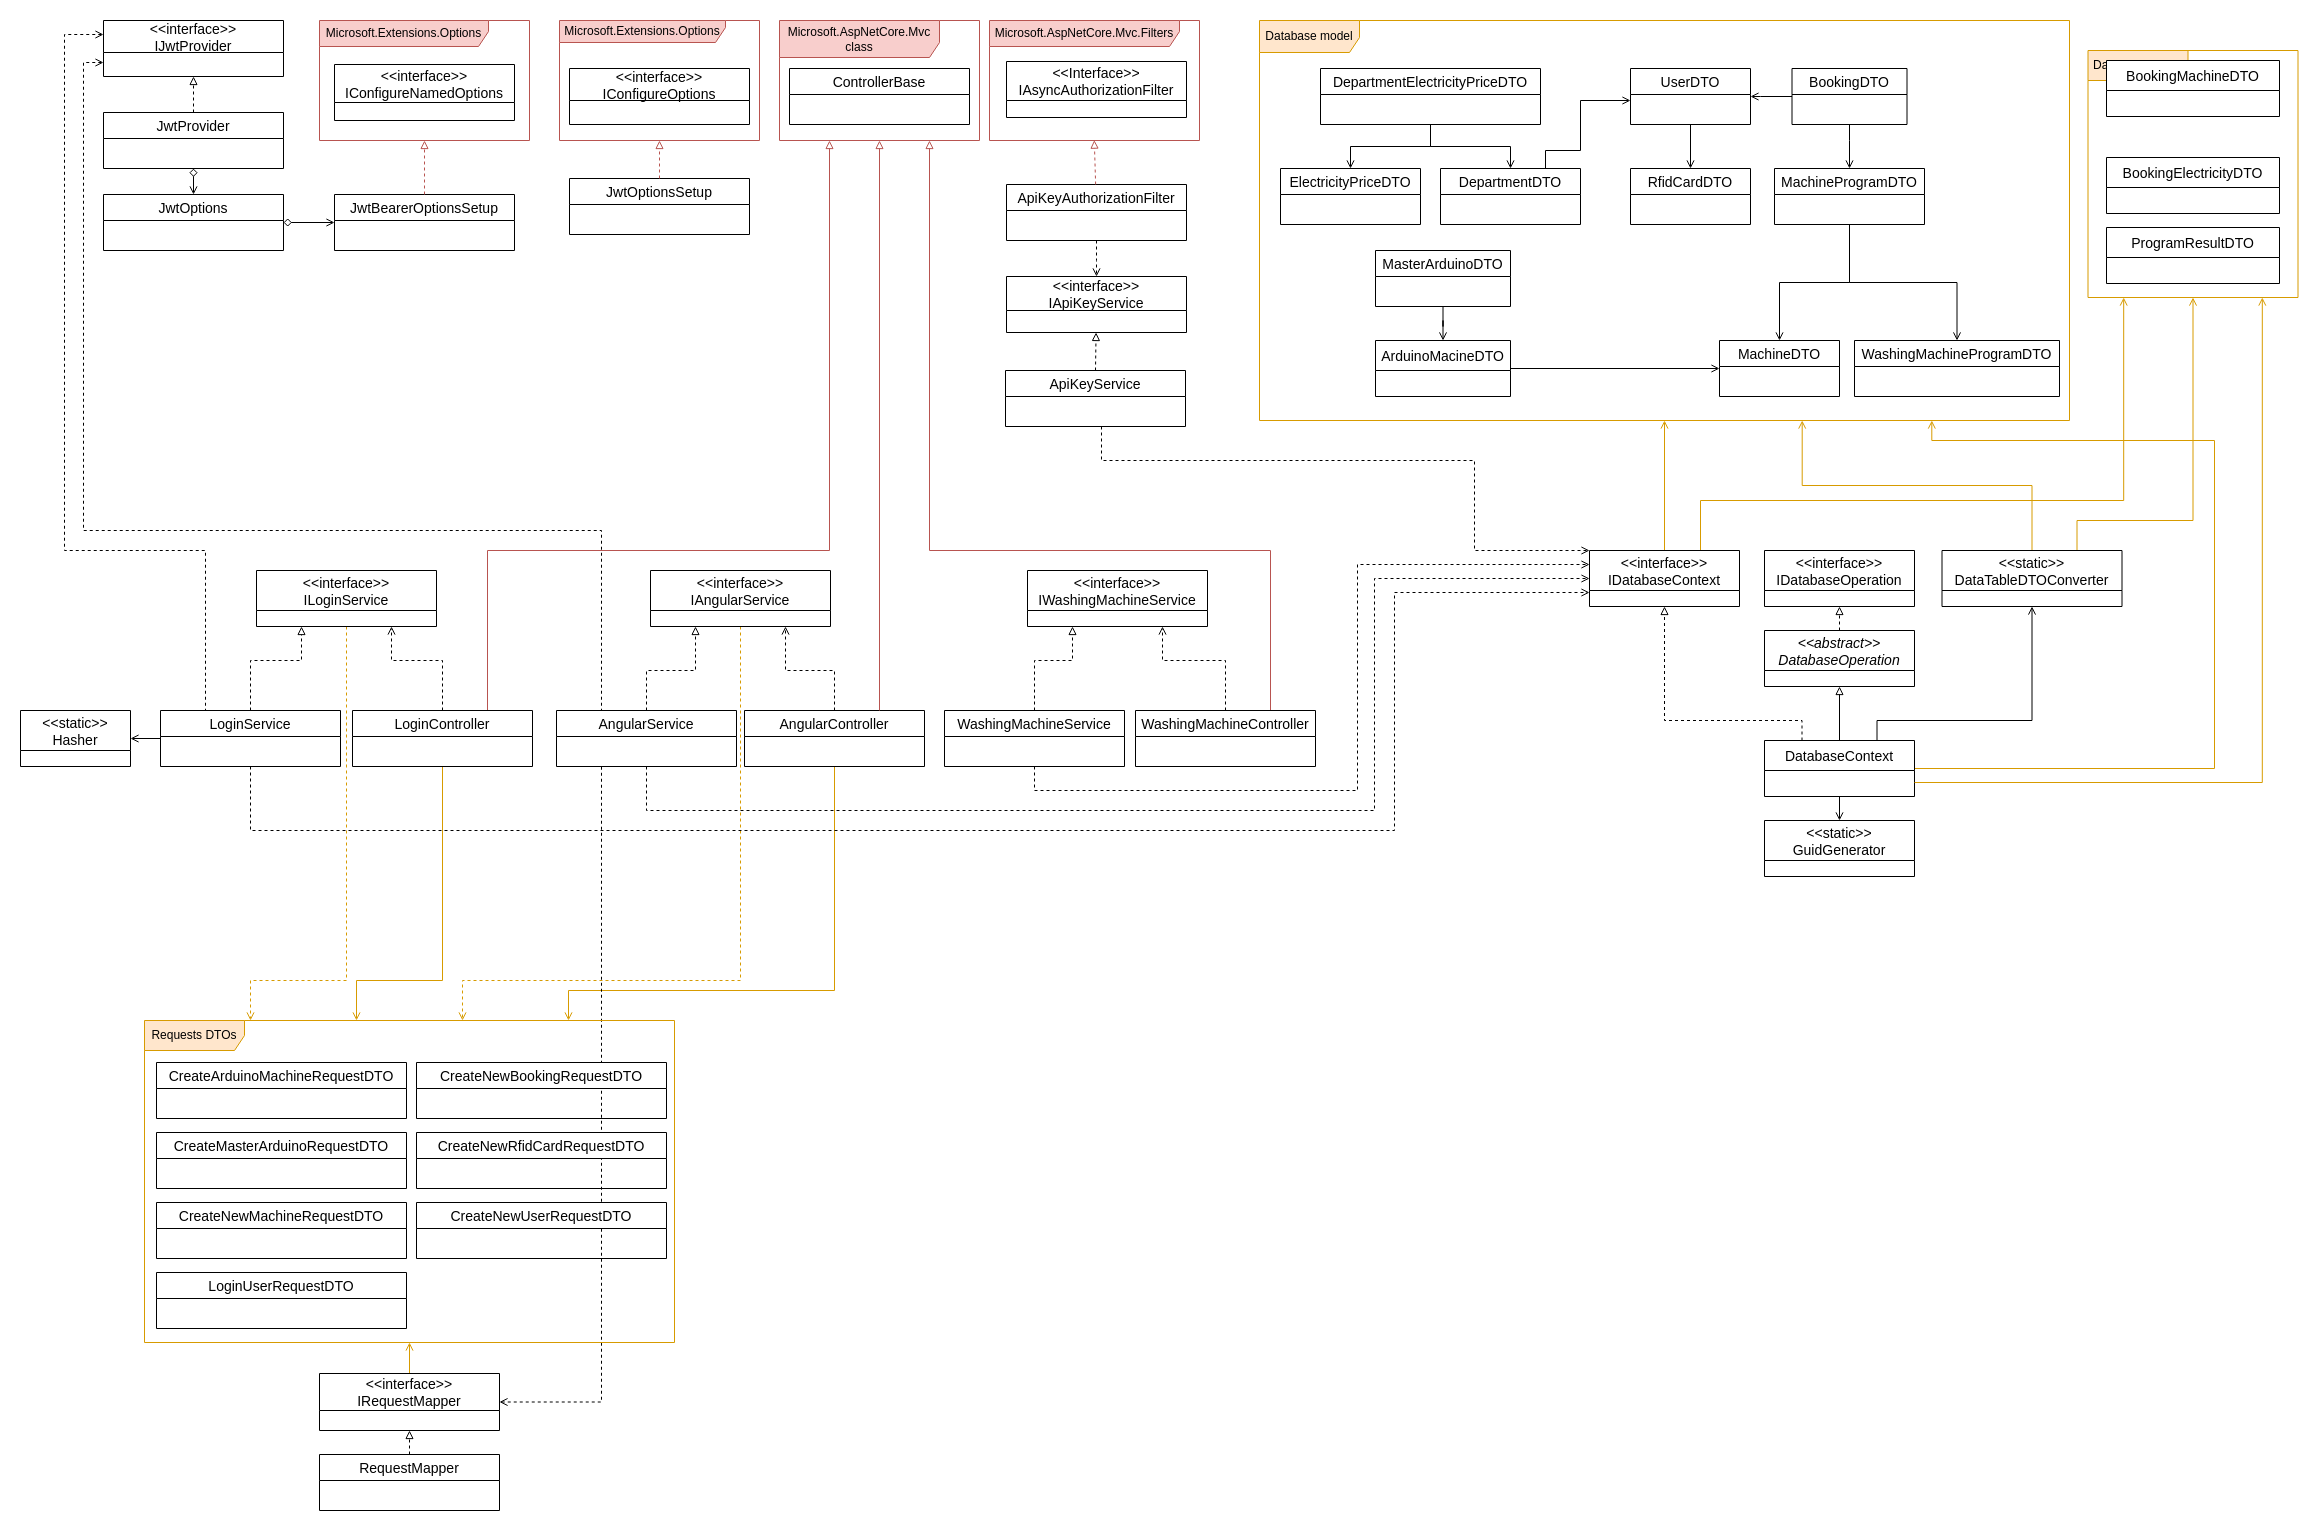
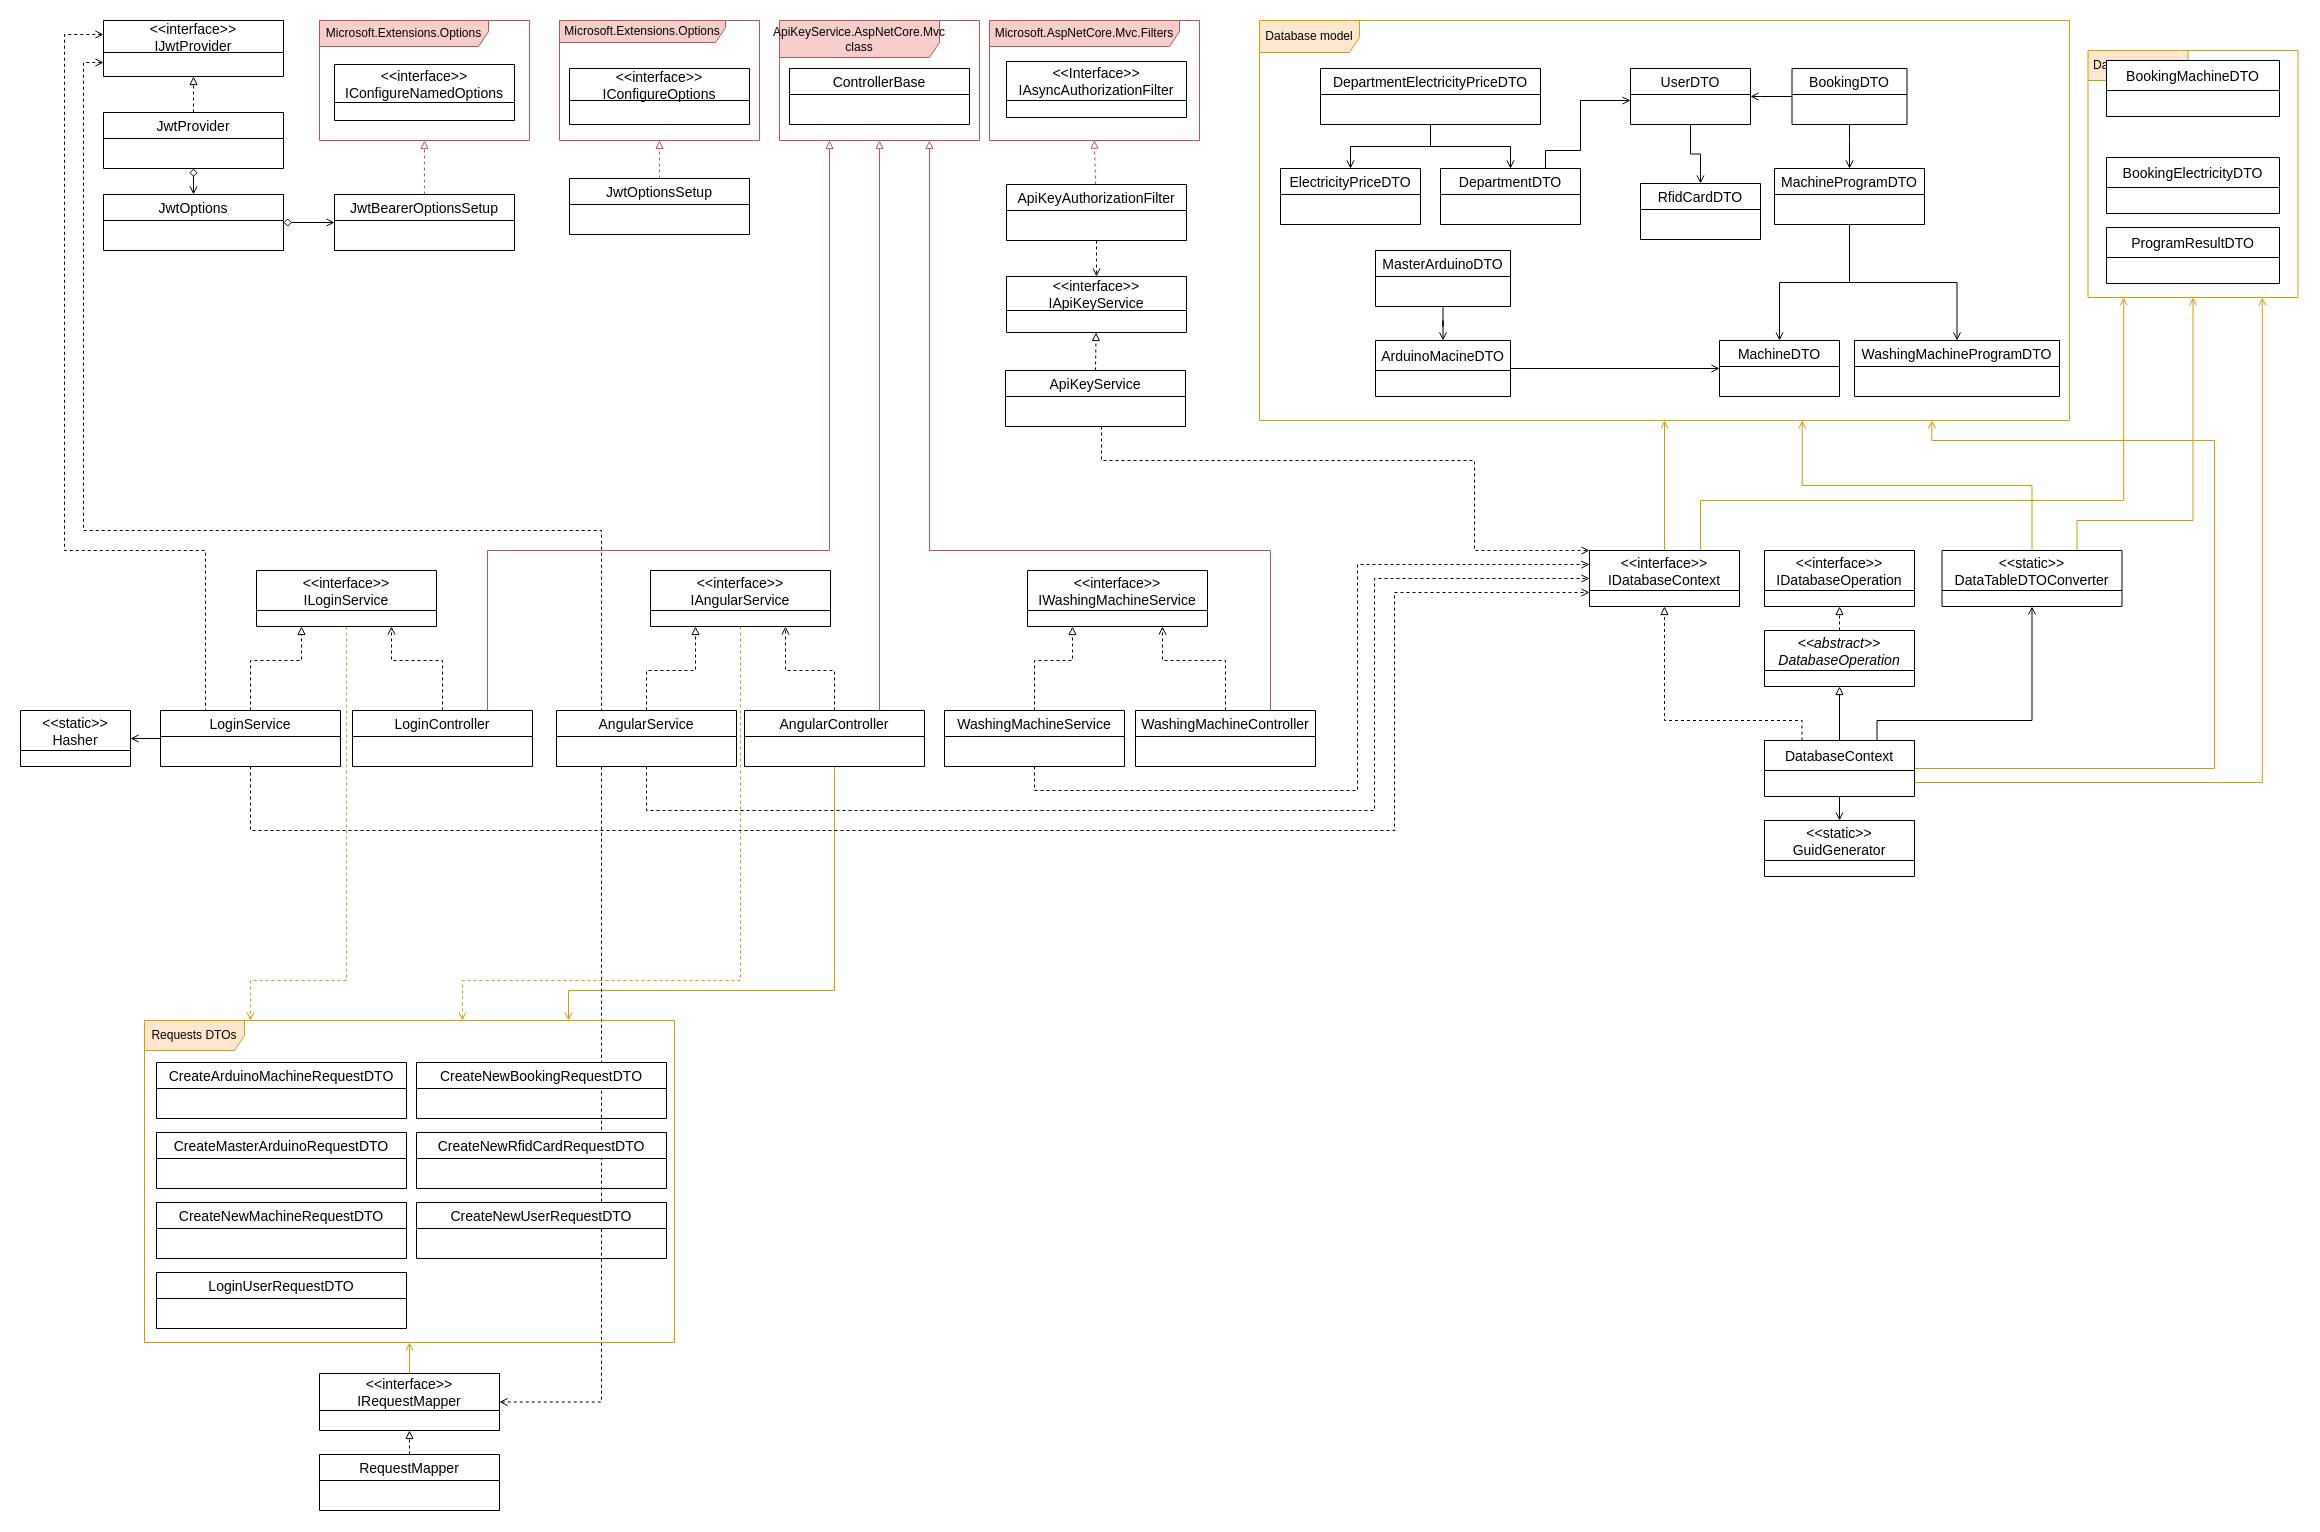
(860, 40) -> (860, 40)
(1691, 197) -> (1701, 212)
(443, 936) -> none
